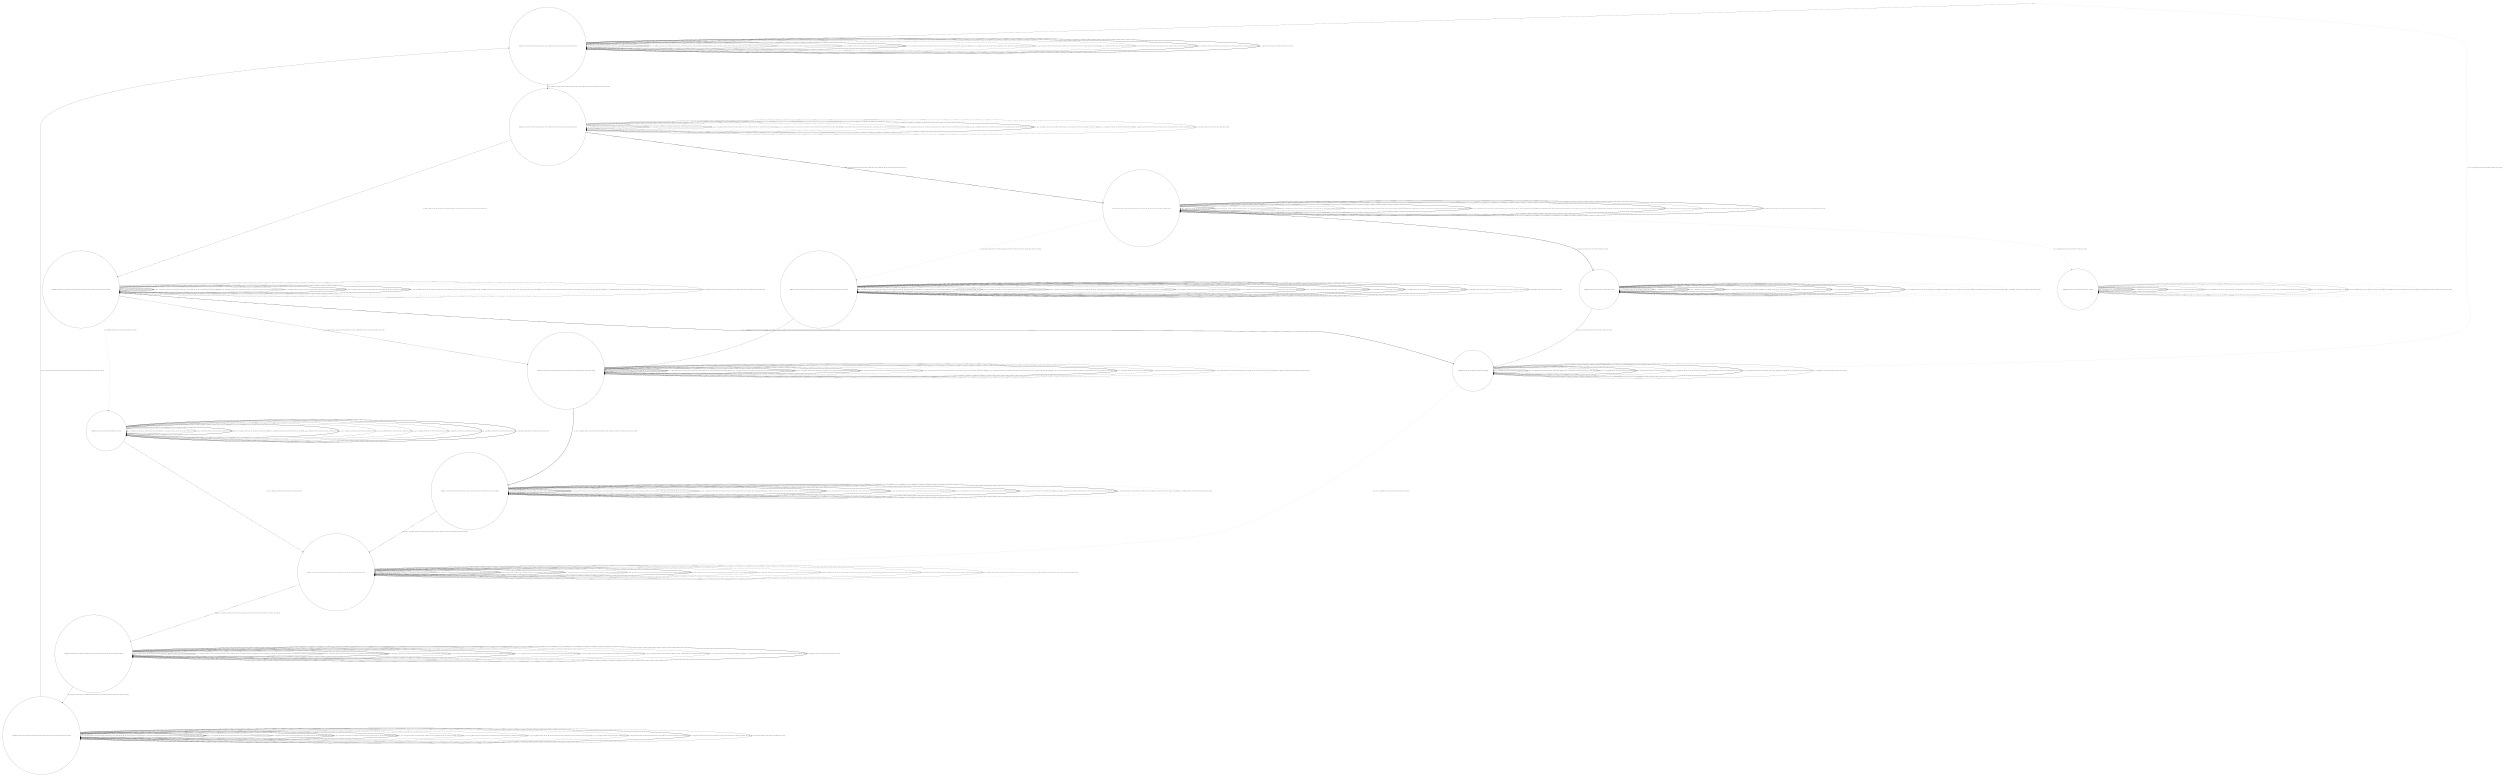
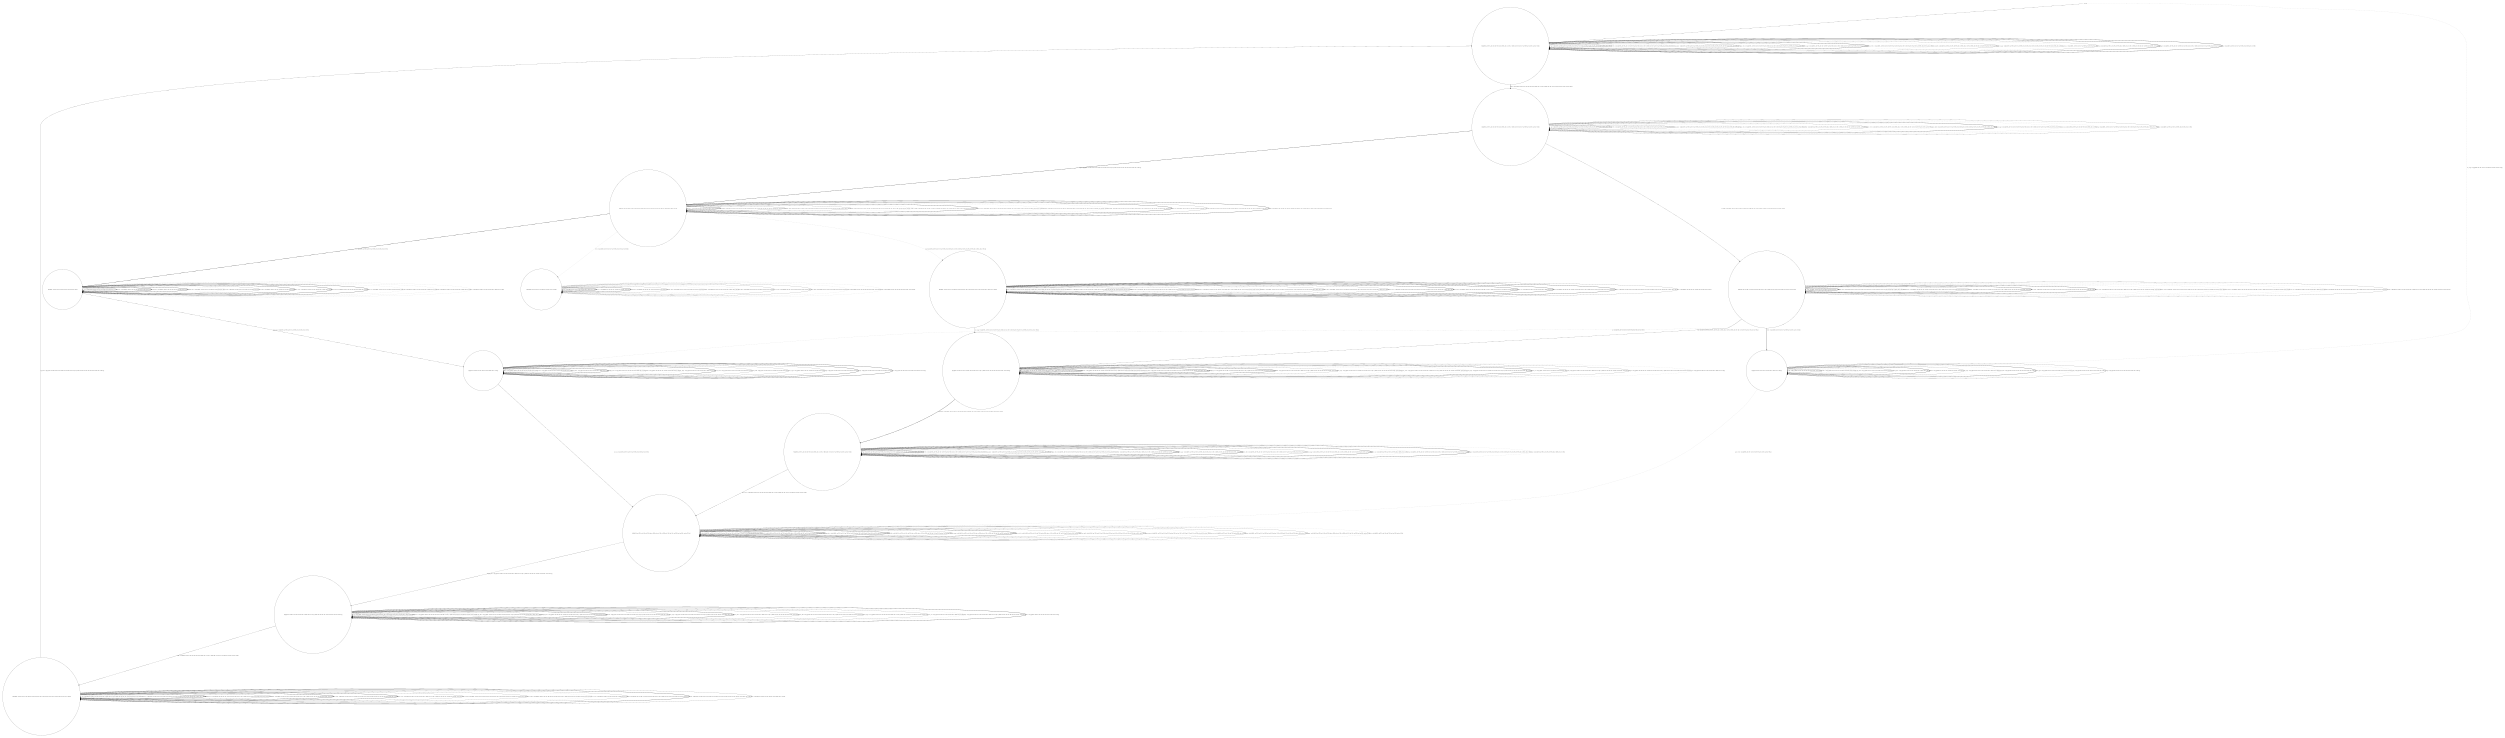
(1549, 347) -> (273, 330)
